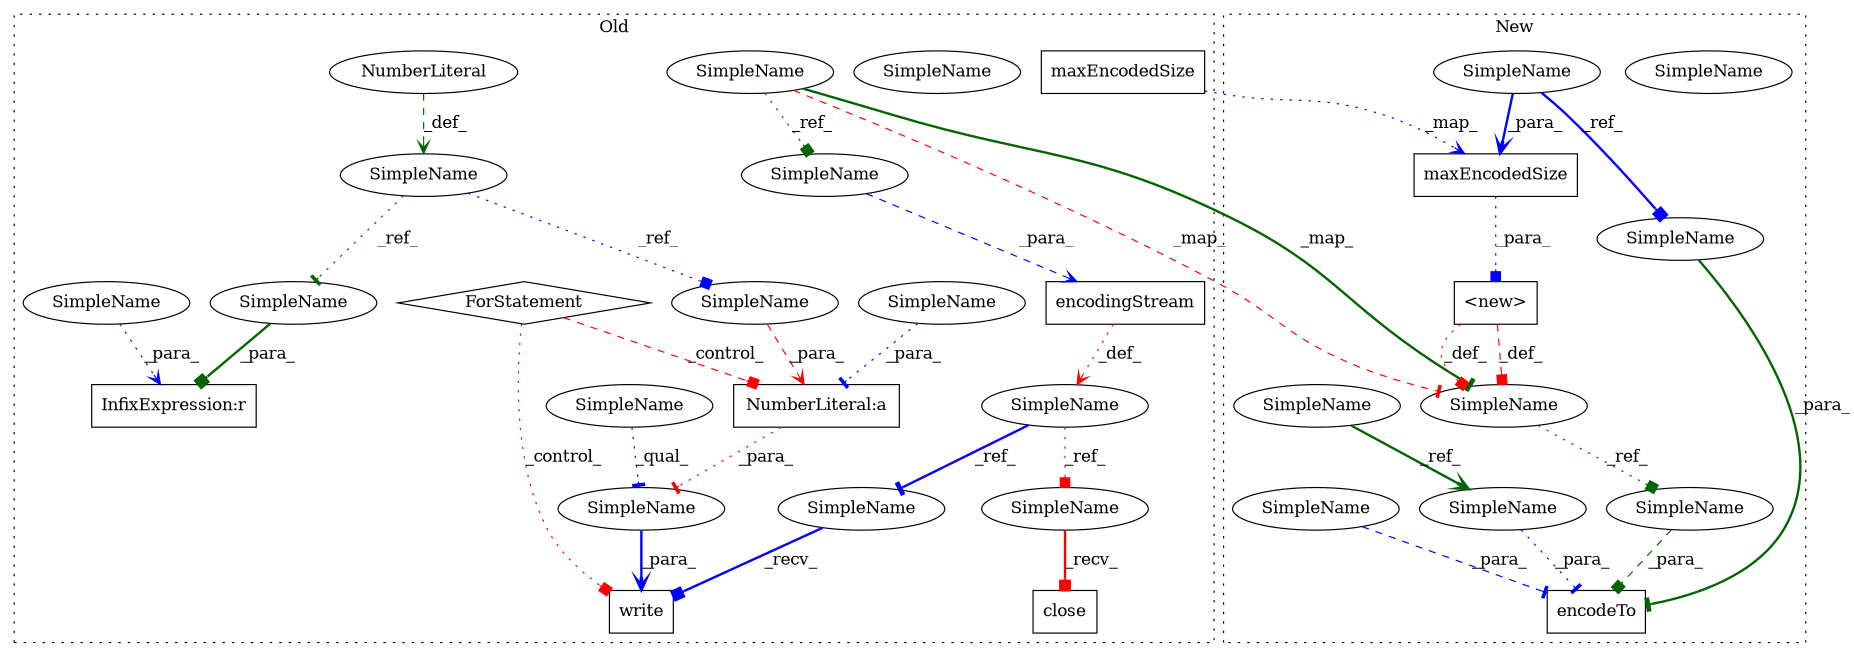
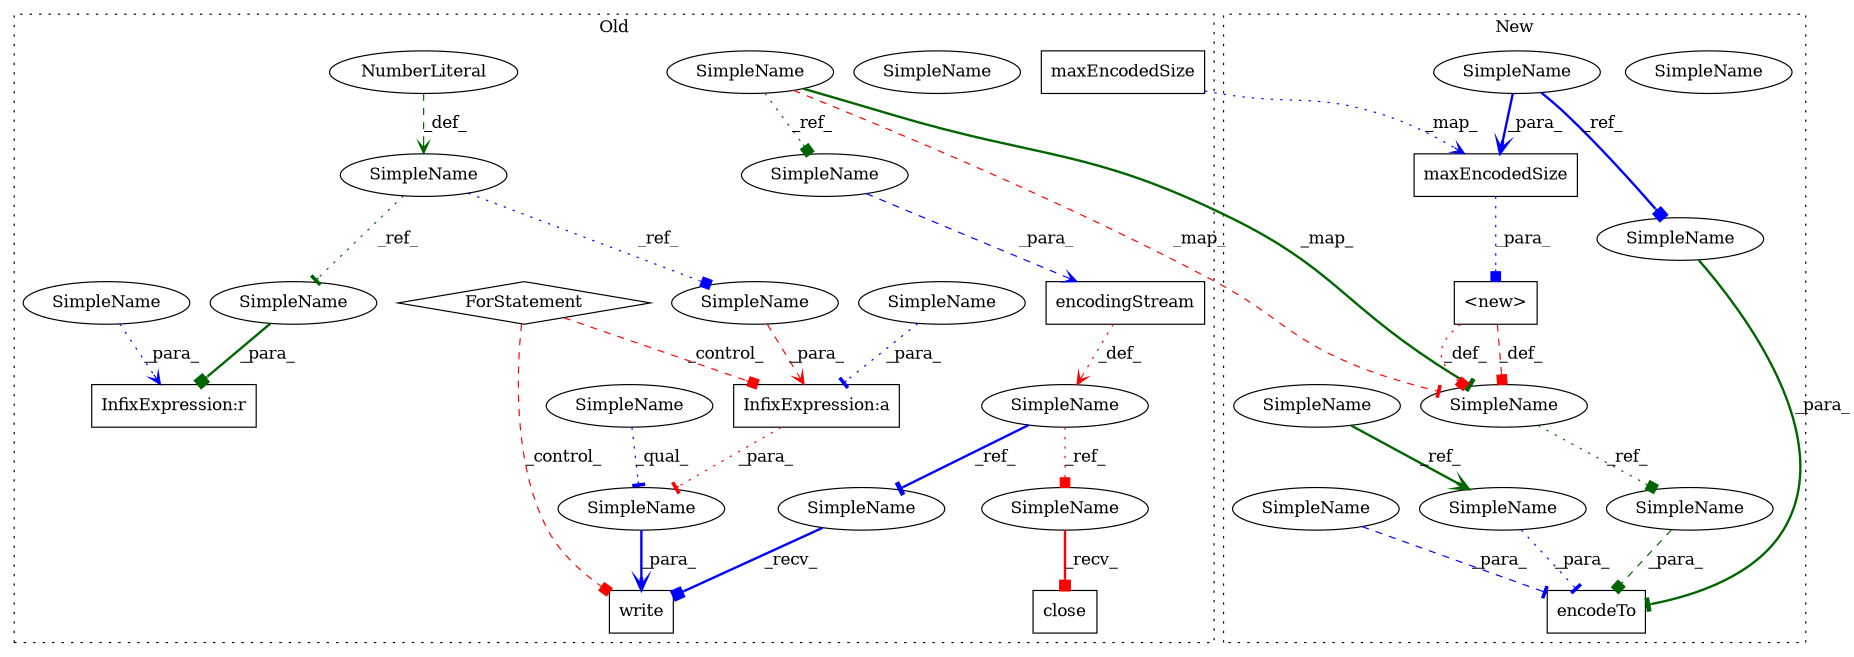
(816, 406) -> (816, 406)
(526, 467) -> (526, 467)
